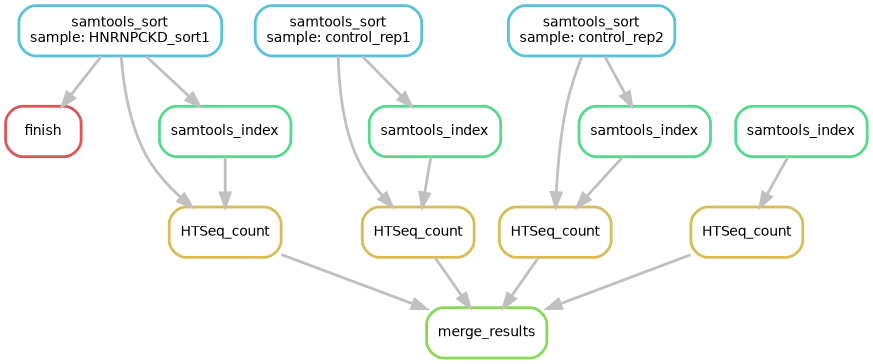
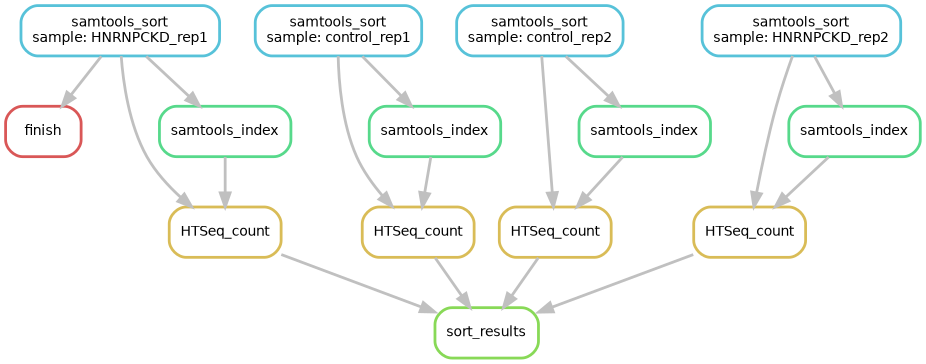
(120, 31) -> (120, 31)
none -> (801, 31)
(487, 333) -> (487, 333)
